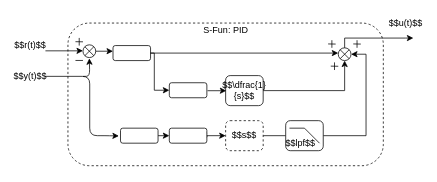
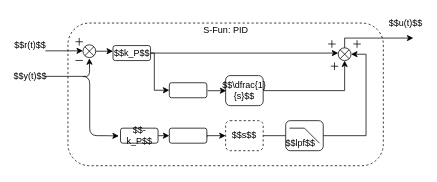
none -> (132, 53)
none -> (139, 135)
